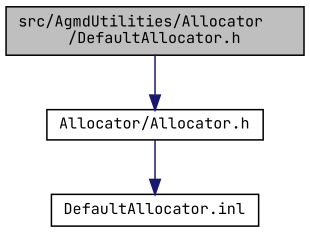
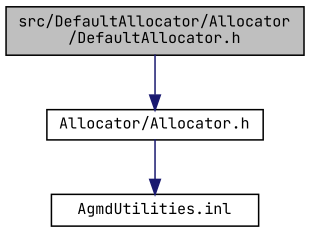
(155, 31) -> (155, 31)
(155, 210) -> (155, 210)
